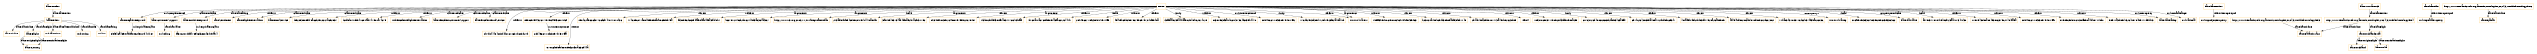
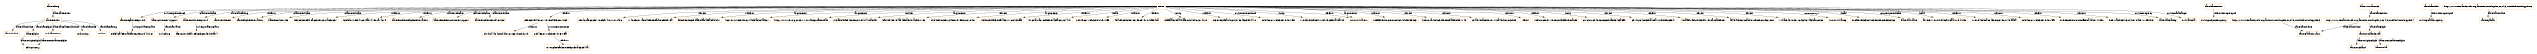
(53, 6) -> (53, 6)
(827, 8) -> (527, 27)
(714, 11) -> (558, 40)
(909, 13) -> (909, 13)
(53, 20) -> (53, 20)
(410, 20) -> (410, 20)
(33, 48) -> (33, 48)
